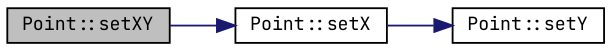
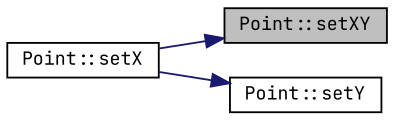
(193, 26) -> (182, 45)
